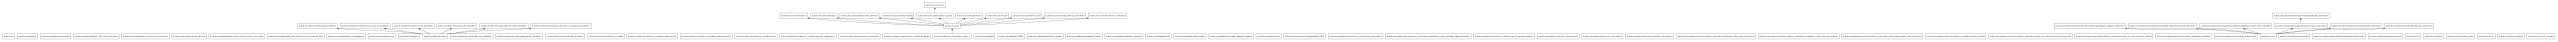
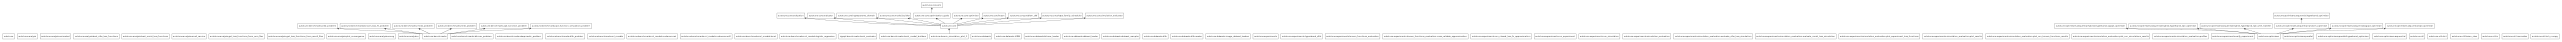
(859, 36) -> (858, 36)
(2268, 36) -> (2269, 36)
